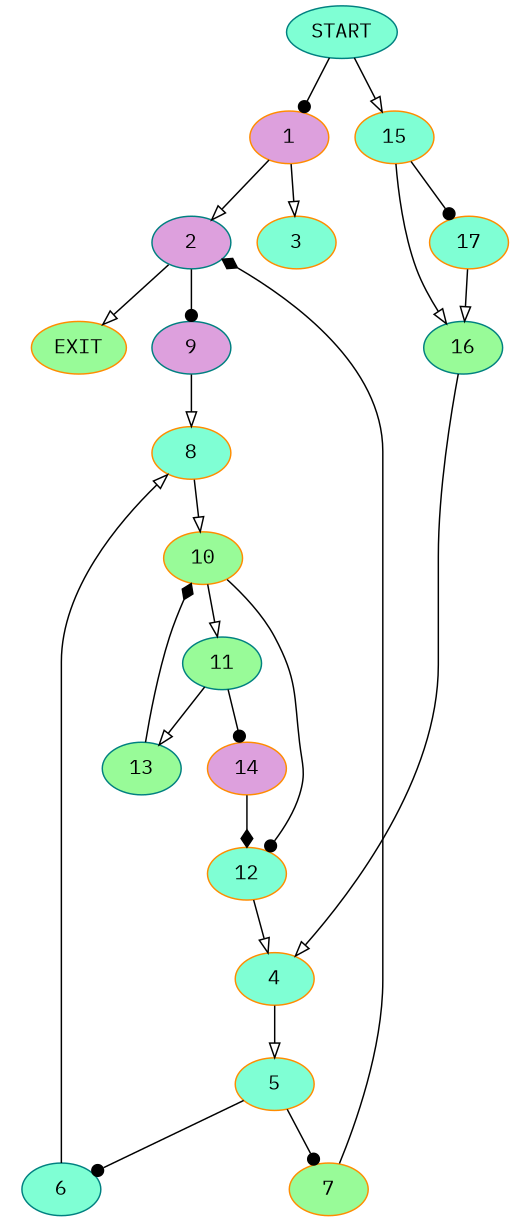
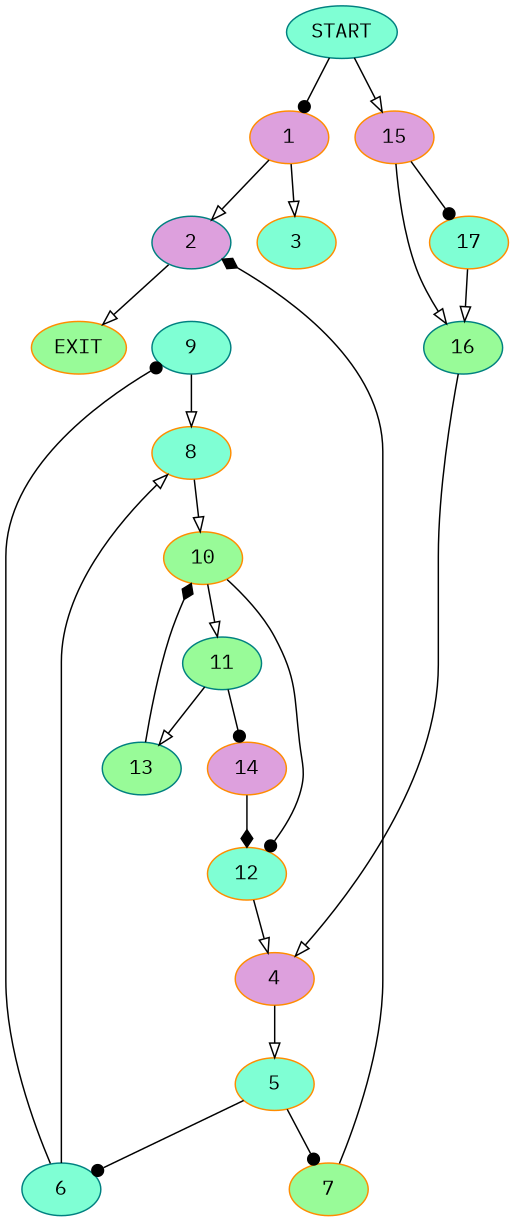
(395, 137) -> (395, 137)
(191, 289) -> (6, 741)
(191, 348) -> (191, 348)
(275, 979) -> (275, 979)
